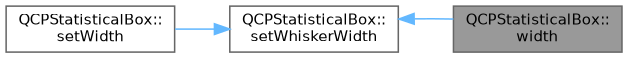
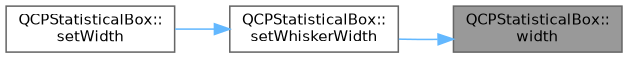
(434, 19) -> (418, 39)
